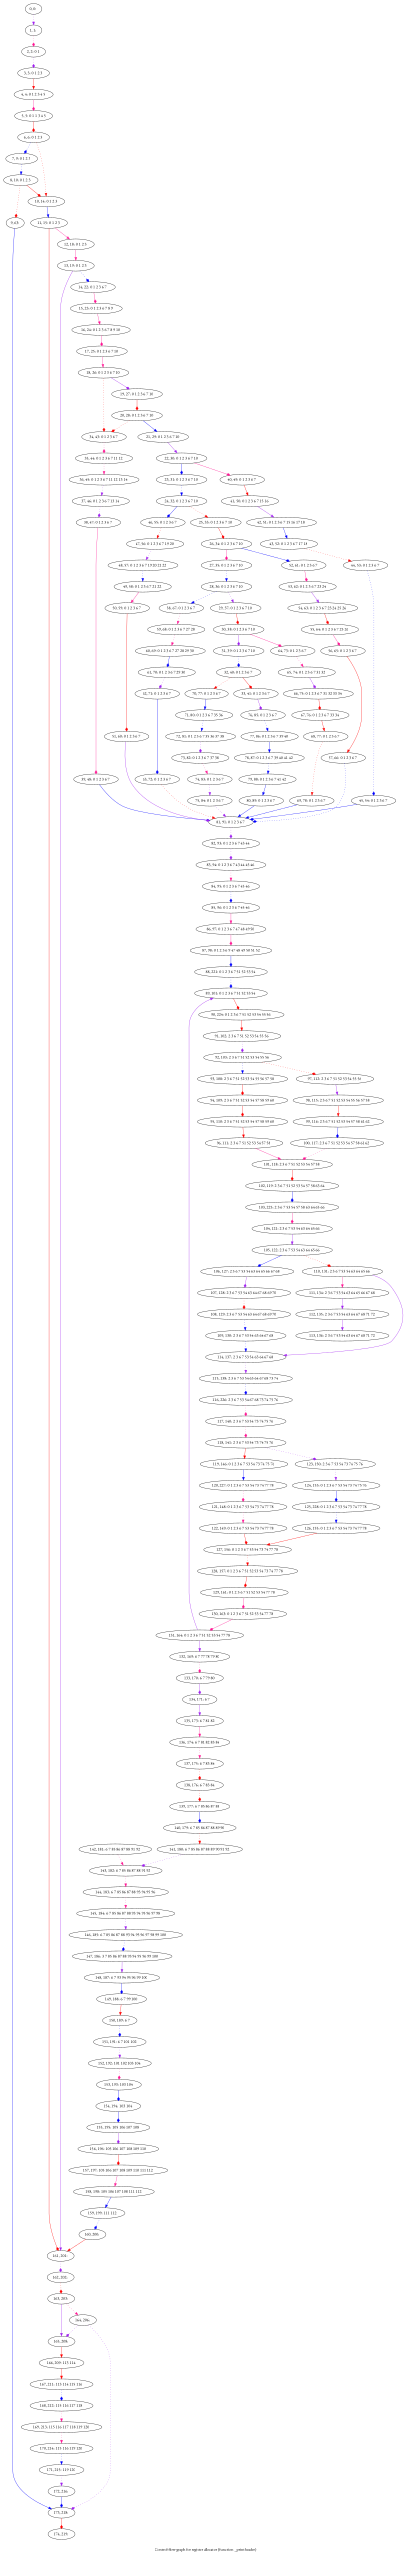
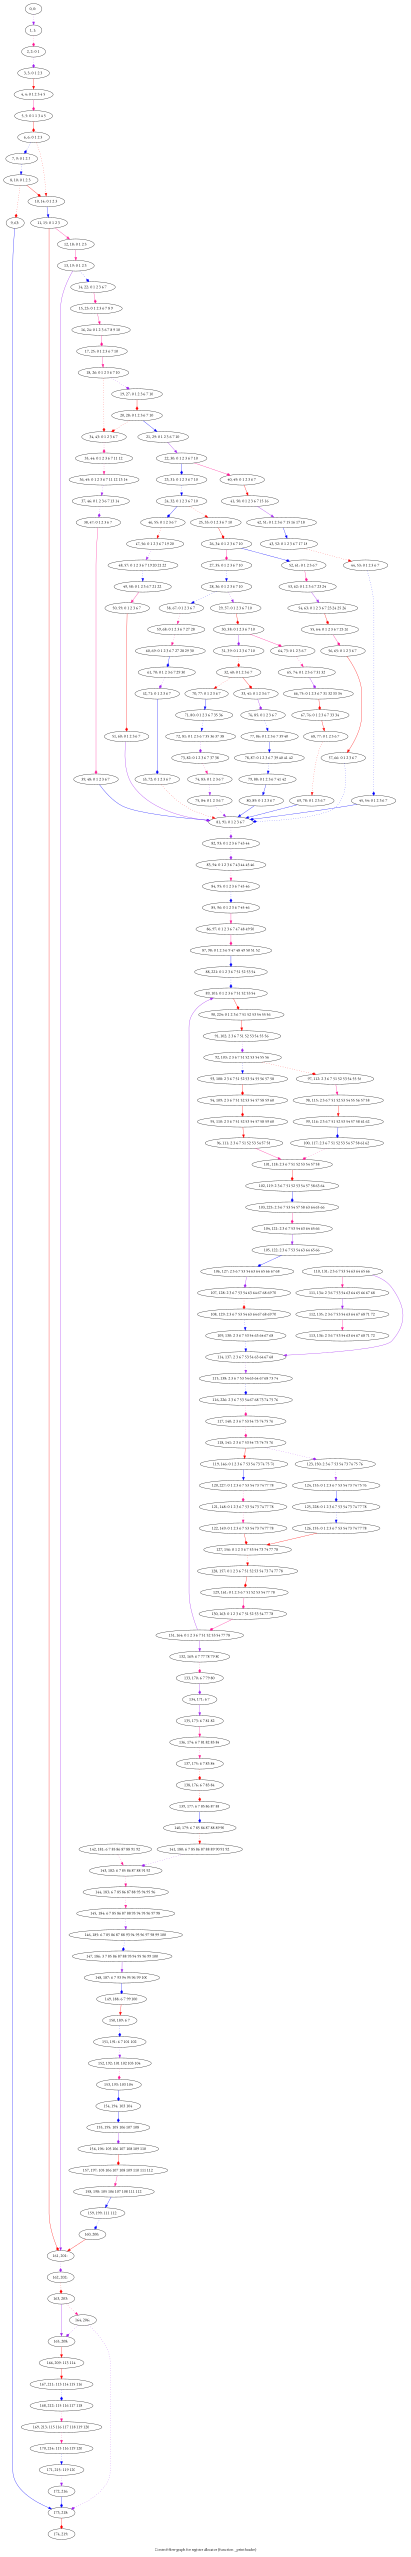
(119, 382) -> (119, 382)
(239, 660) -> (239, 660)
(336, 1088) -> (336, 1088)
(316, 1260) -> none
(342, 1324) -> (342, 1324)
